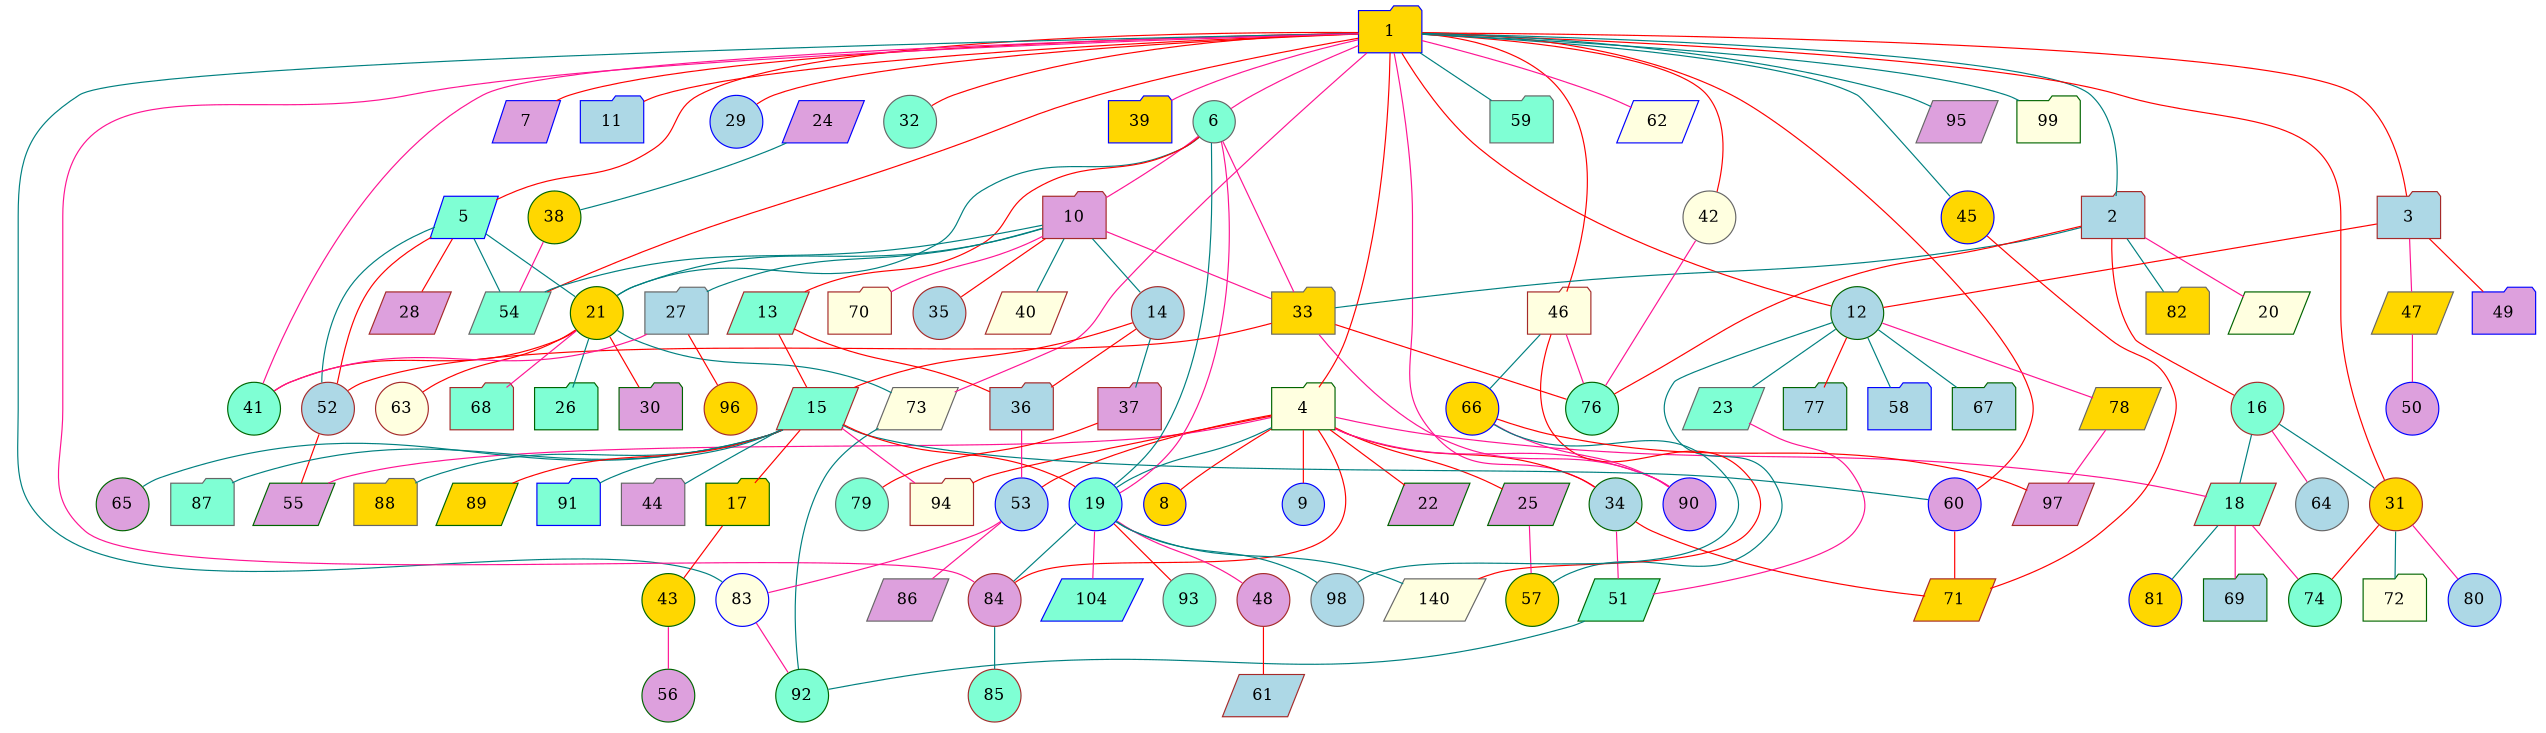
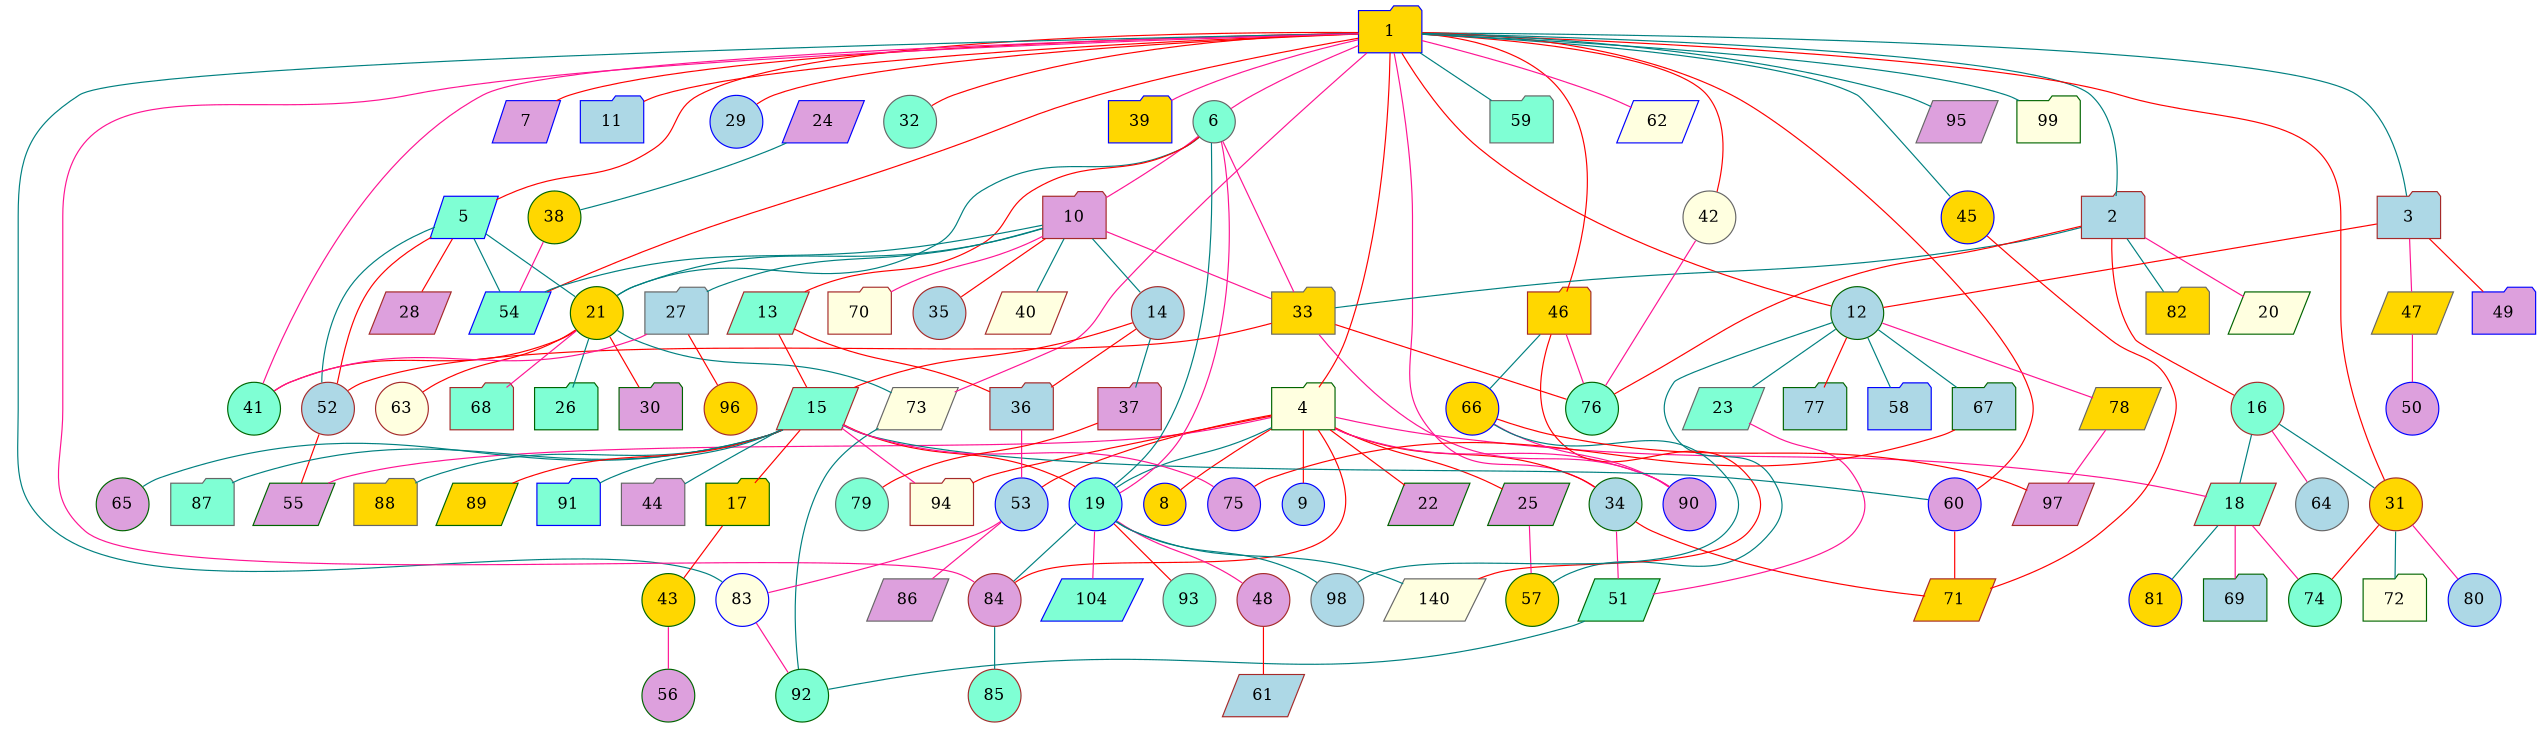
(1949, 45) -> (1949, 45)
(510, 313) -> (510, 313)
(1559, 313) -> (1559, 313)
none -> (1234, 504)
